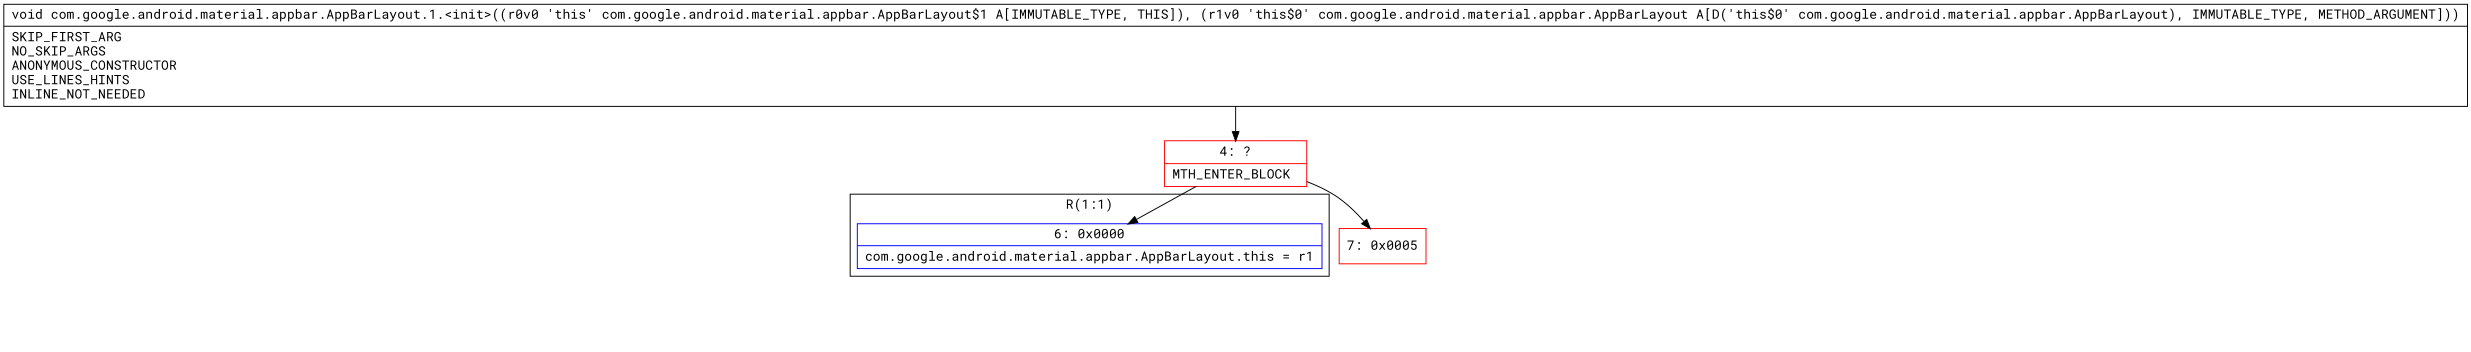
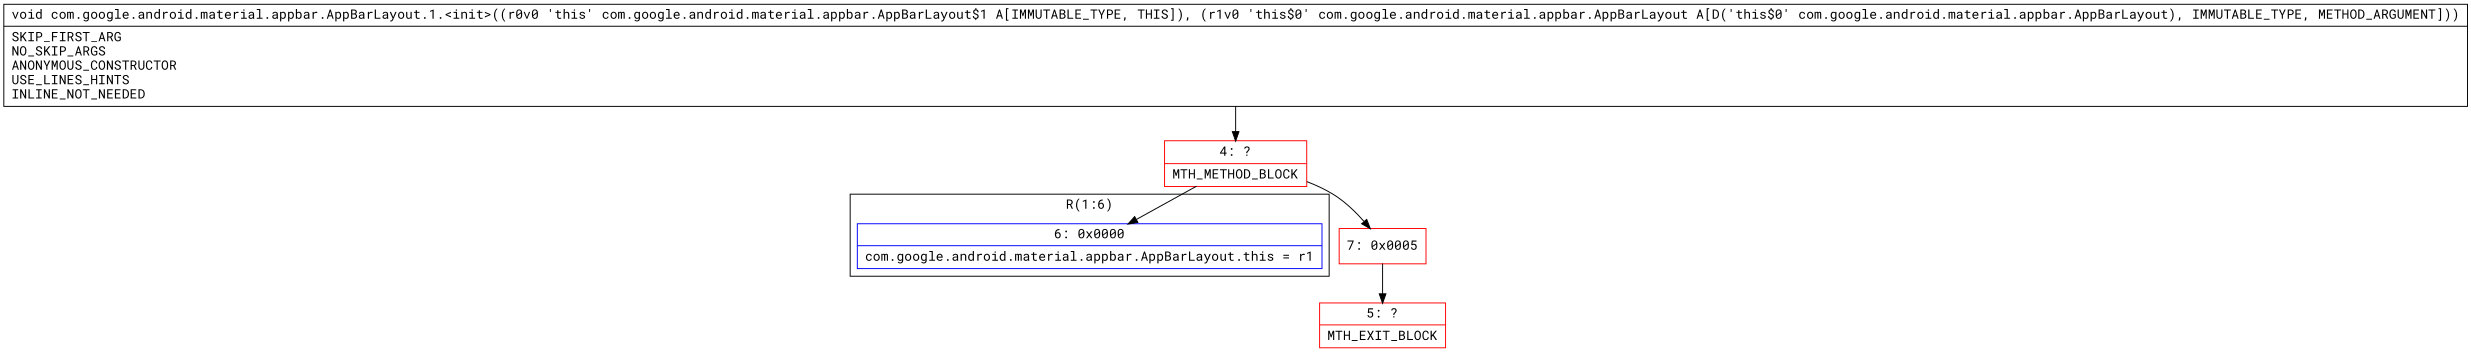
(1231, 175) -> (1236, 175)
(1090, 205) -> (1090, 205)
none -> (1383, 325)
